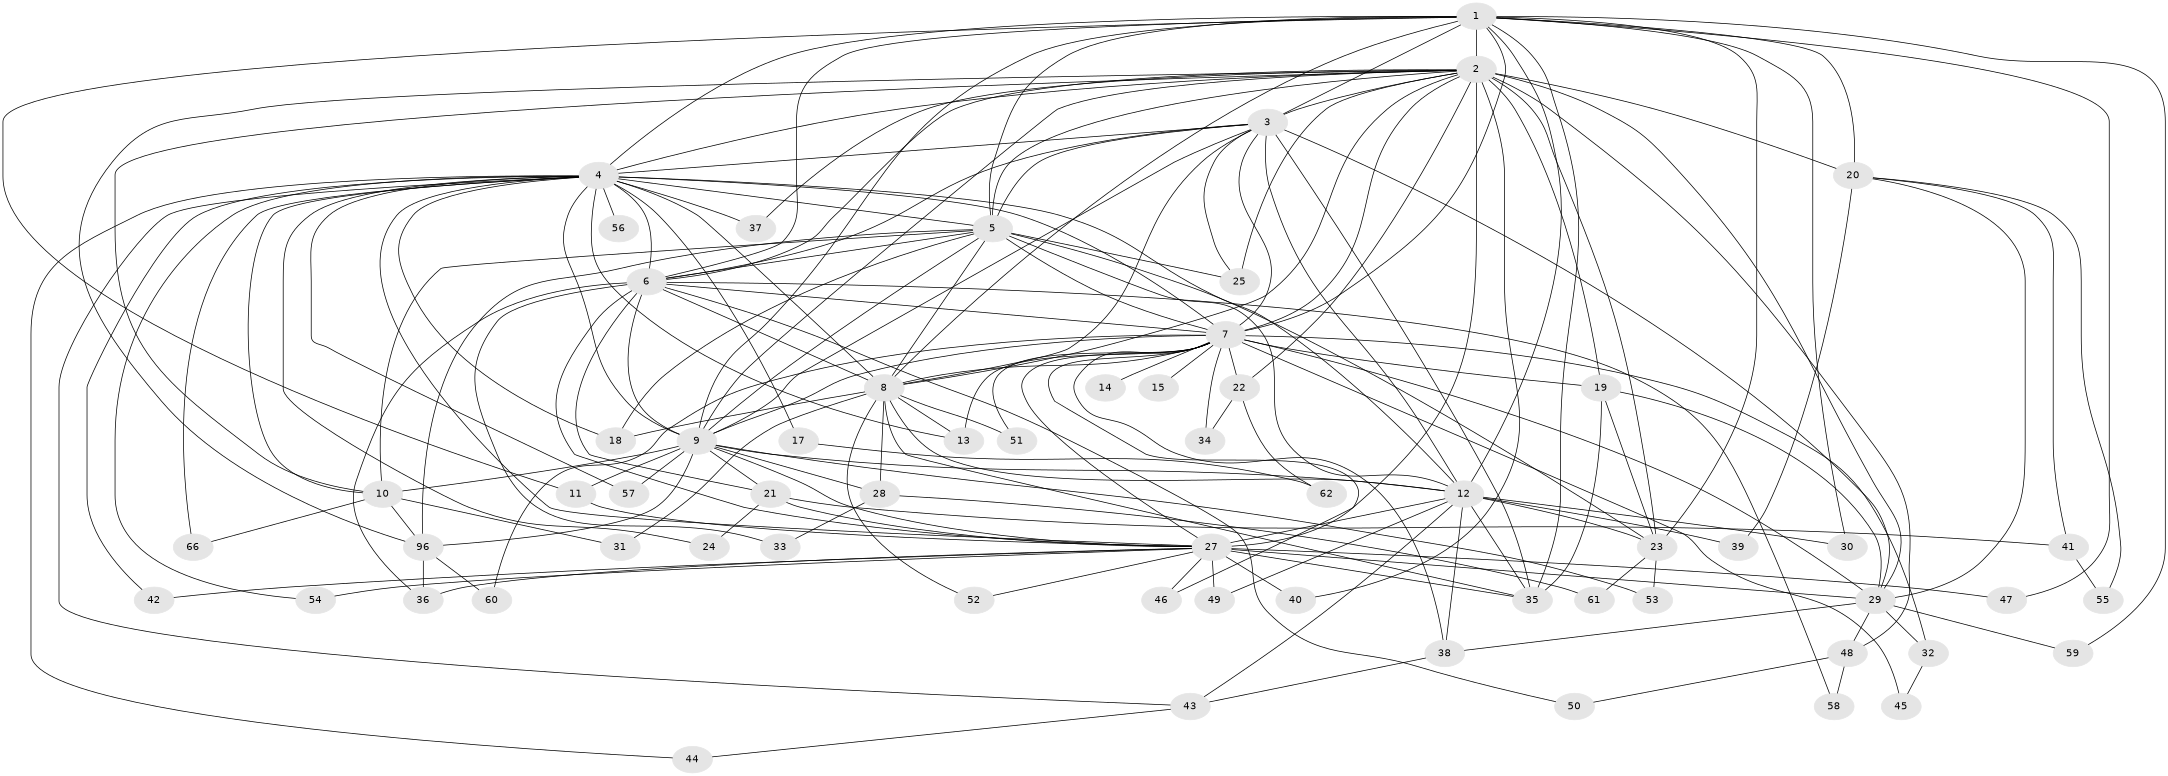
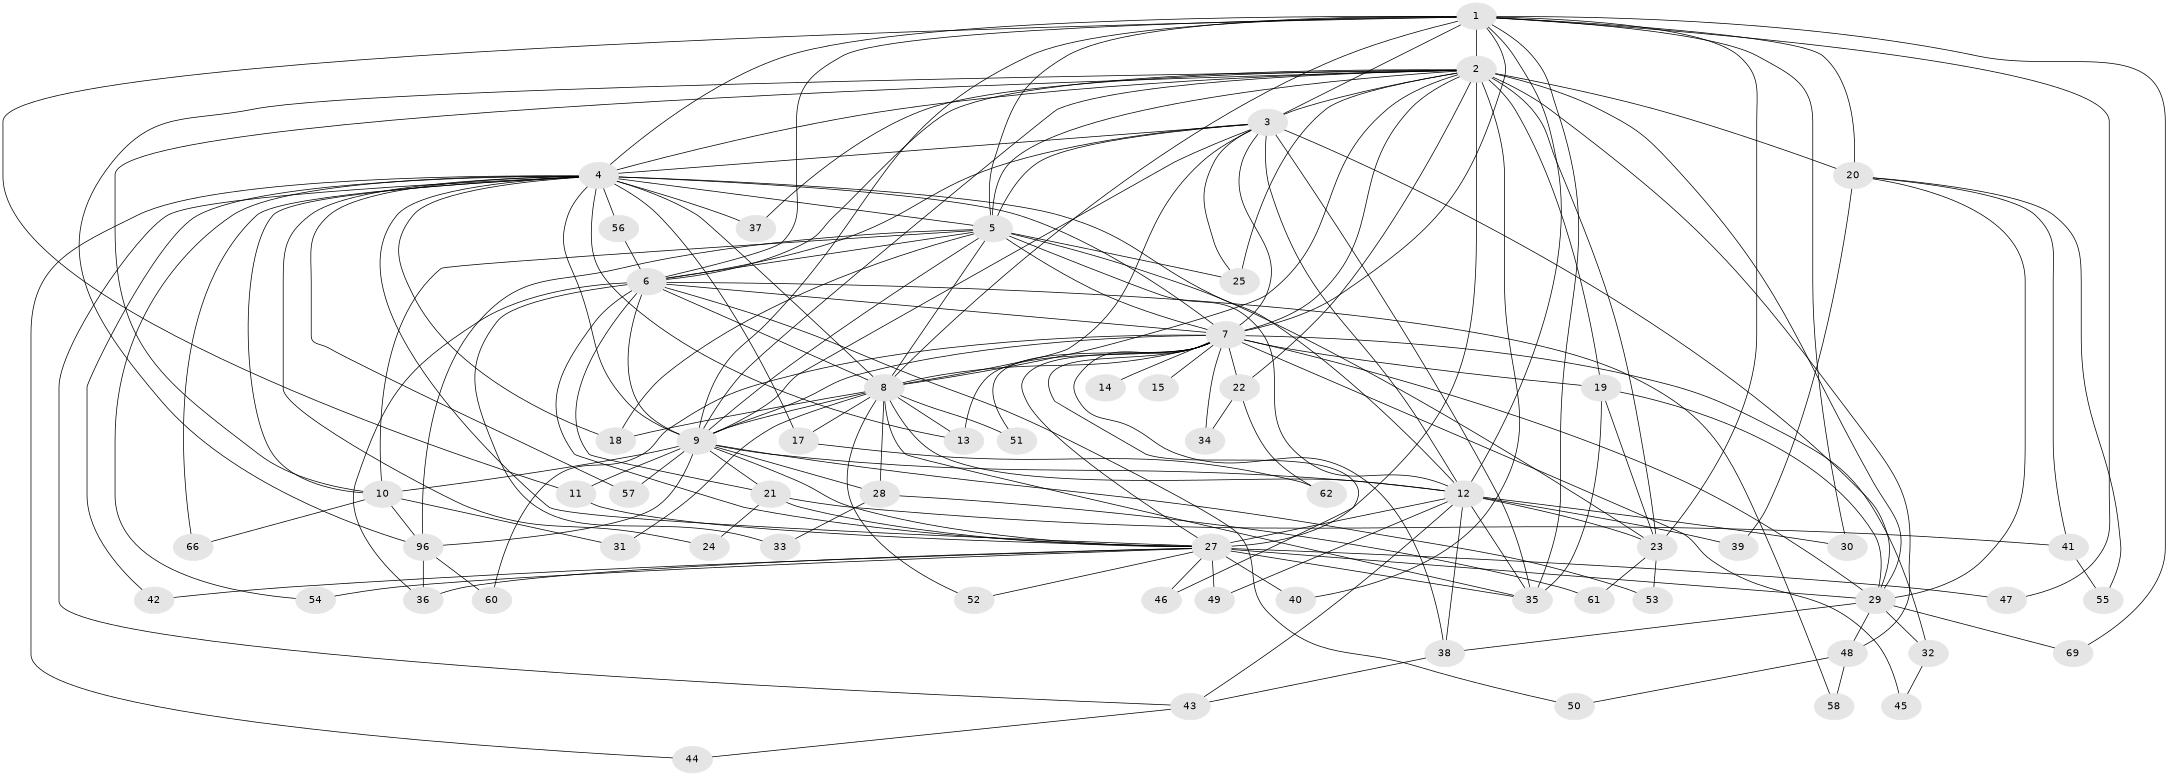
(647, 220) -> (634, 258)
none -> (793, 410)
none -> (839, 416)
(2073, 653) -> (2073, 653)
